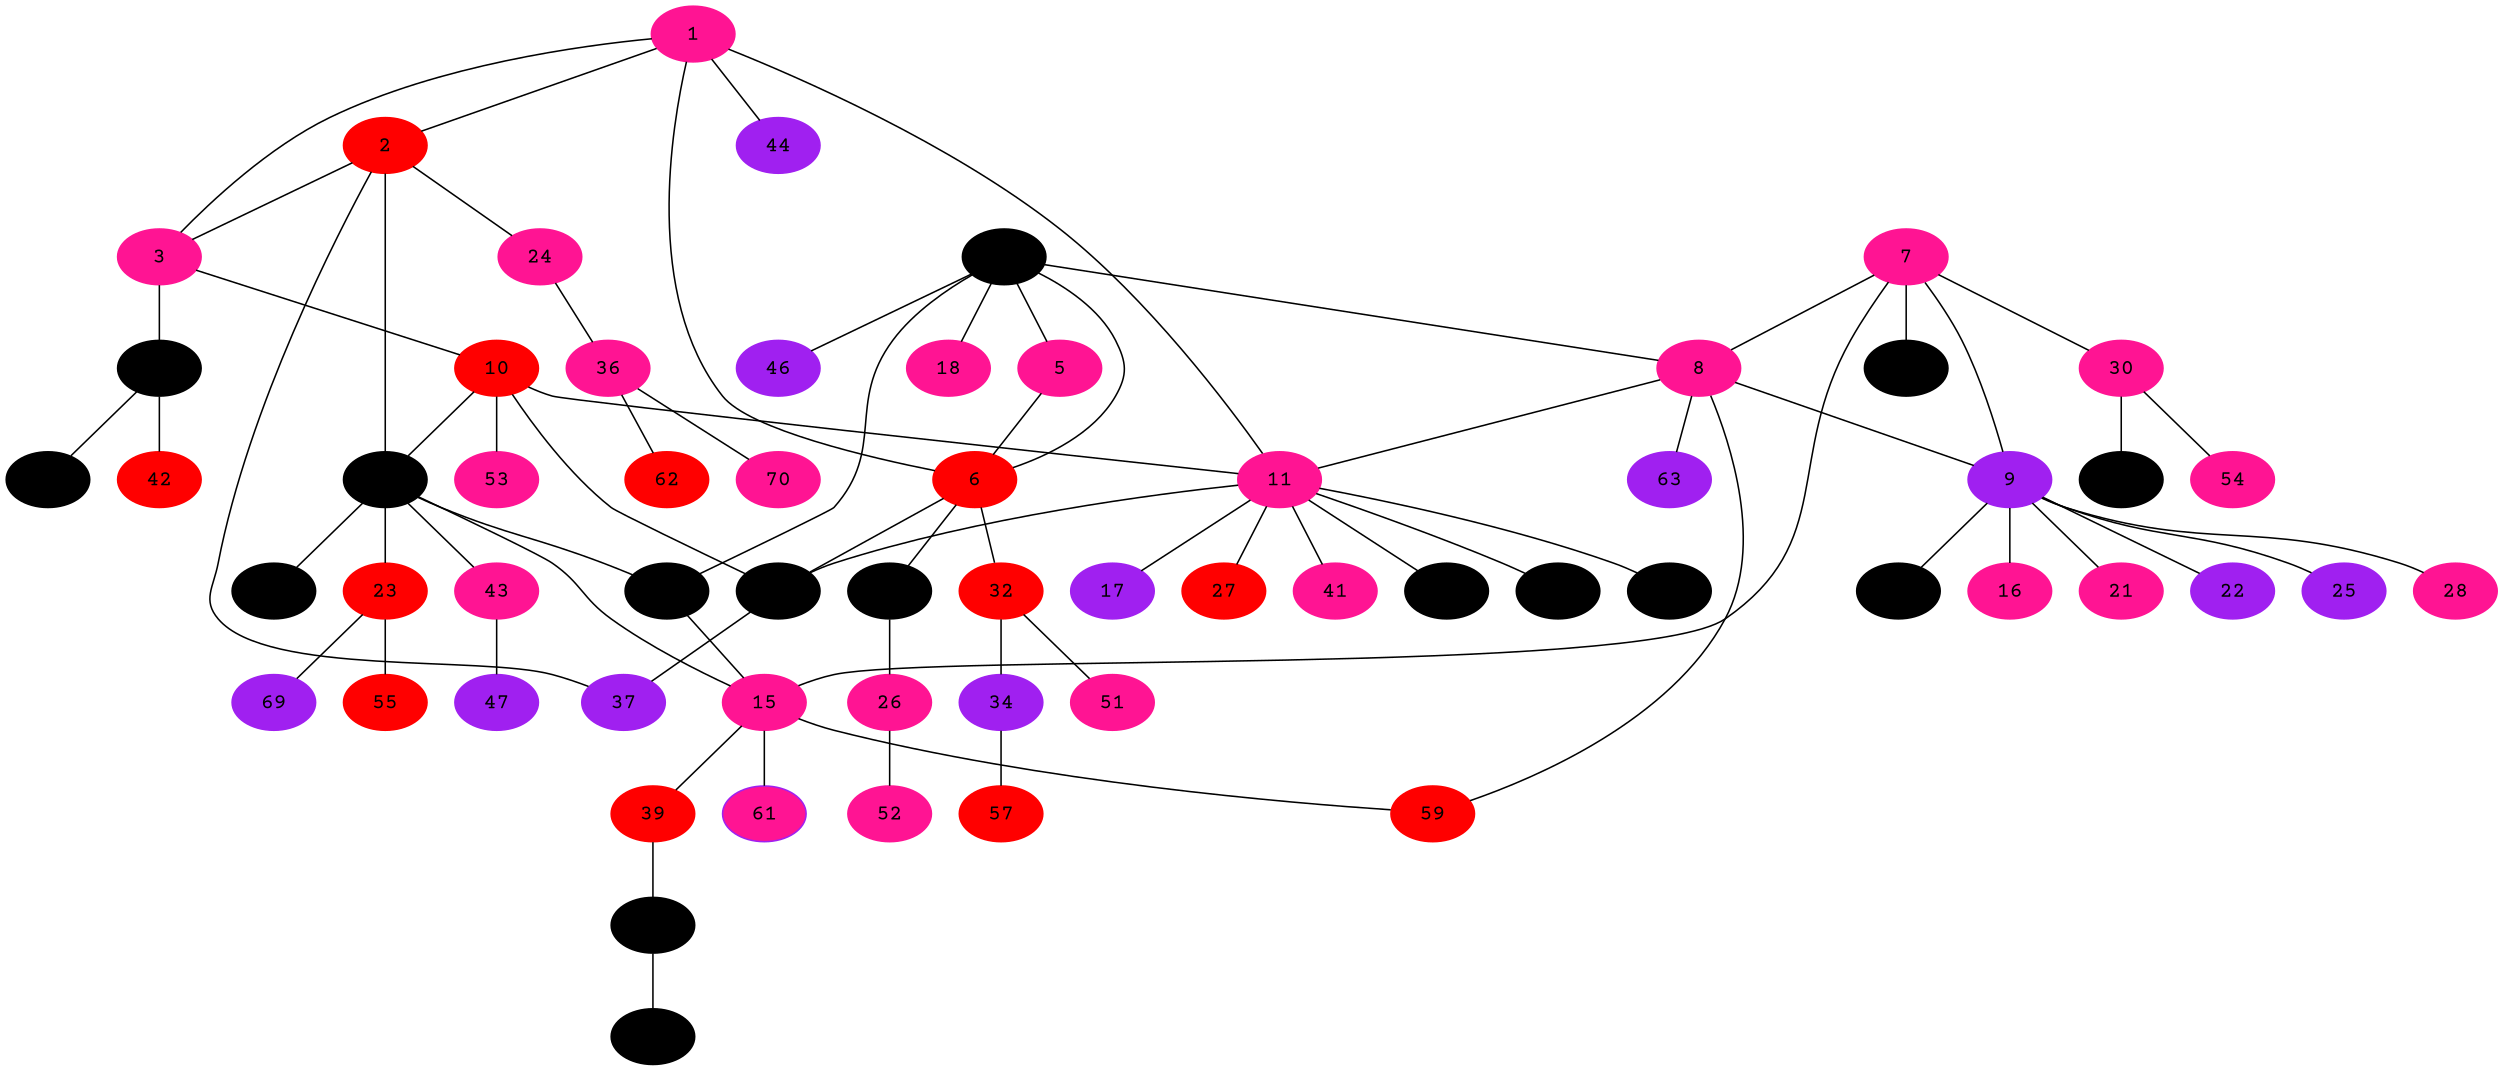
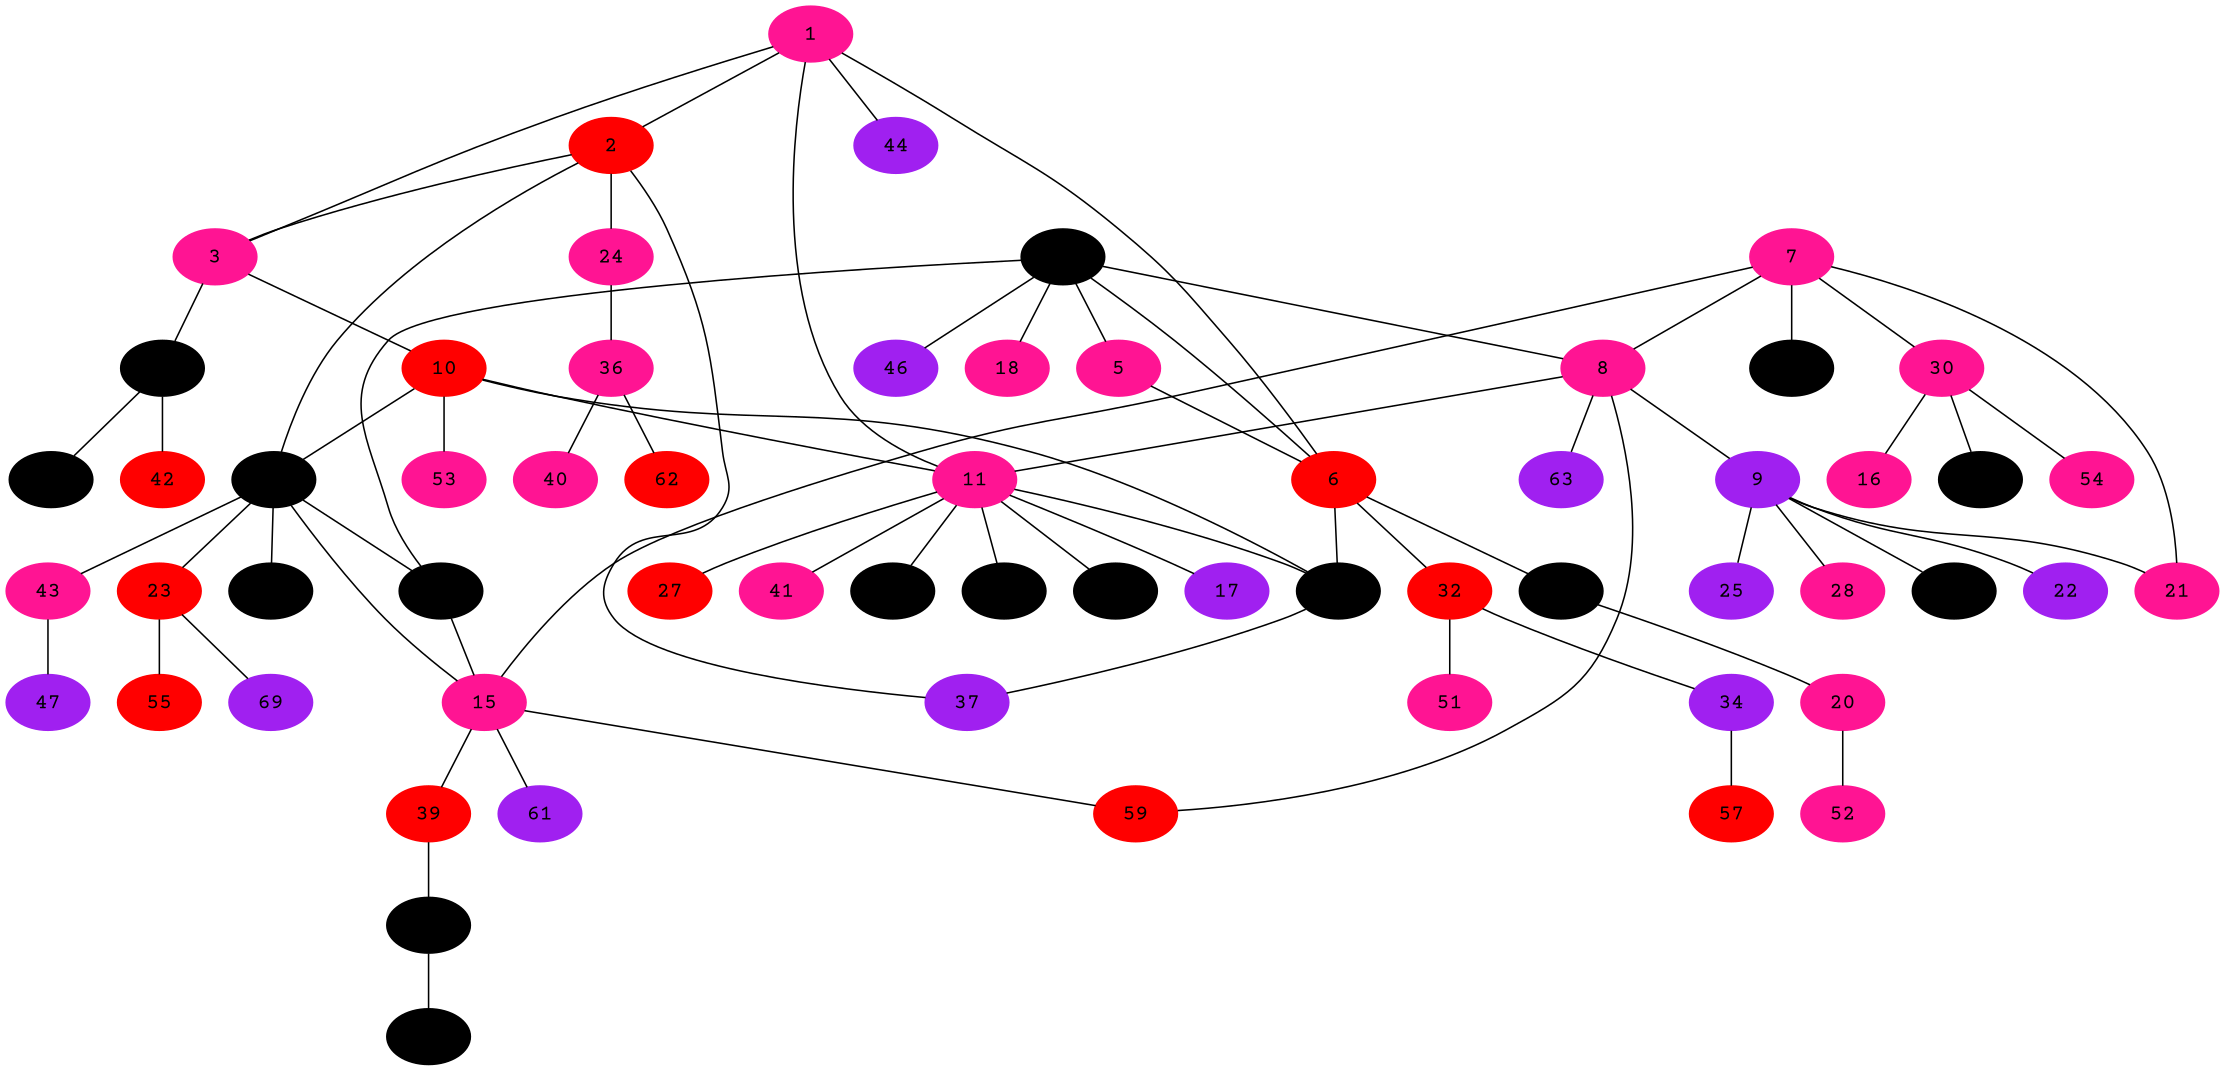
(1972, 363) -> (2056, 362)
(778, 480) -> (555, 480)
(2010, 535) -> (1905, 424)
(890, 702) -> (1843, 702)
(764, 814) -> (540, 814)
